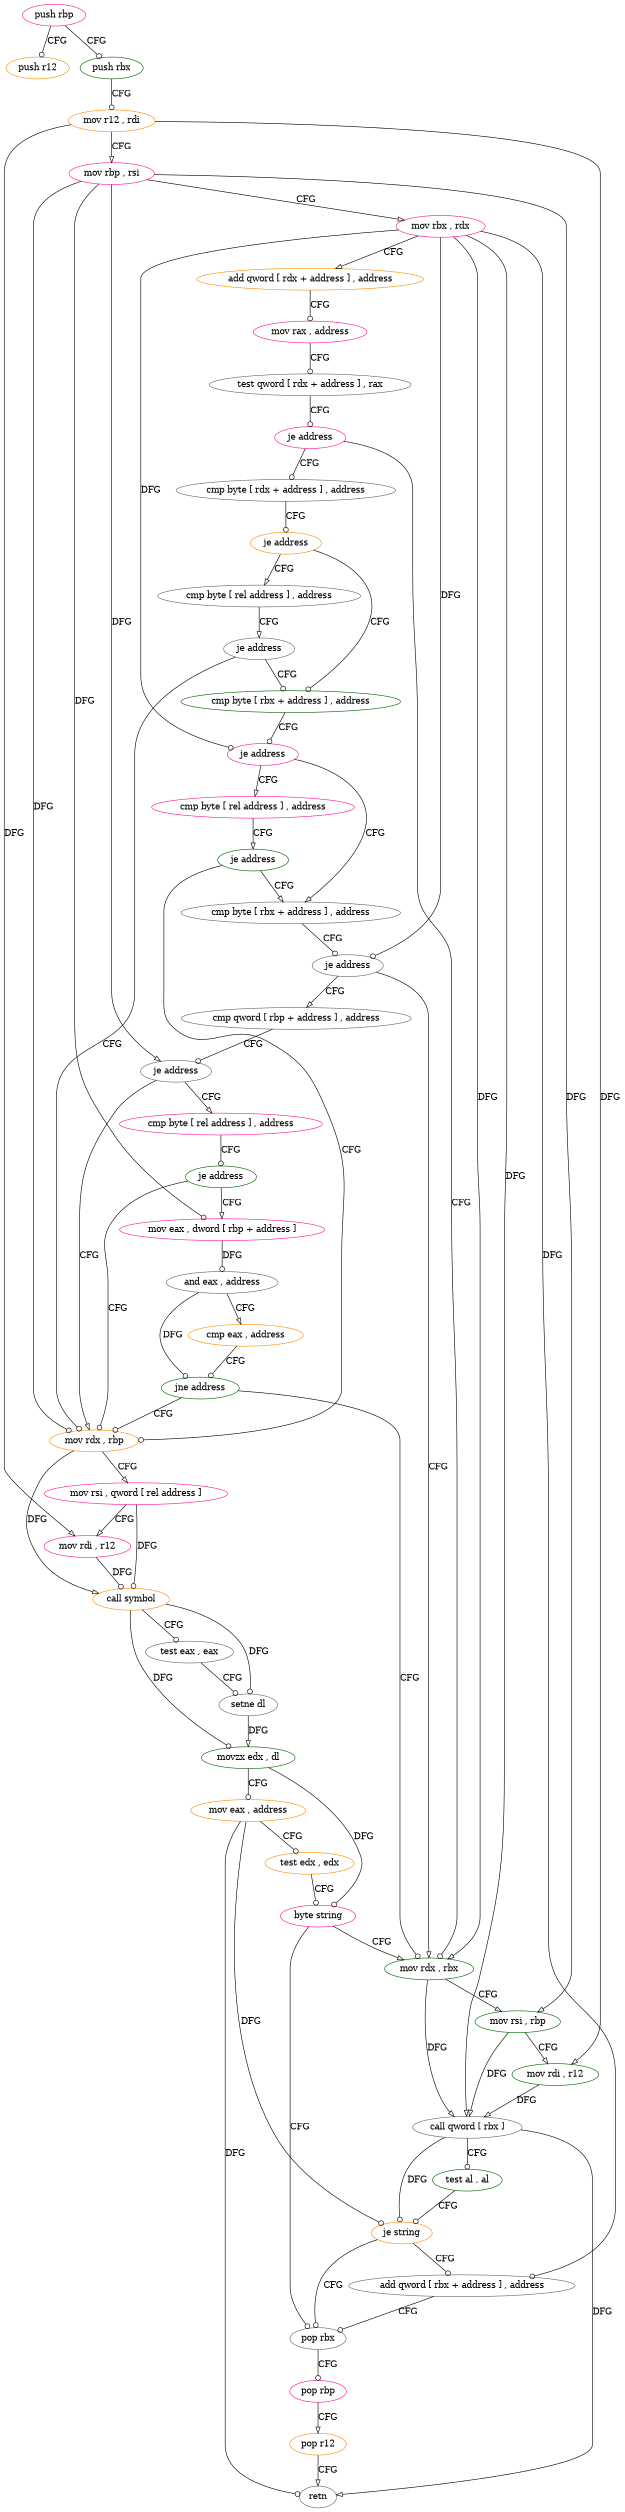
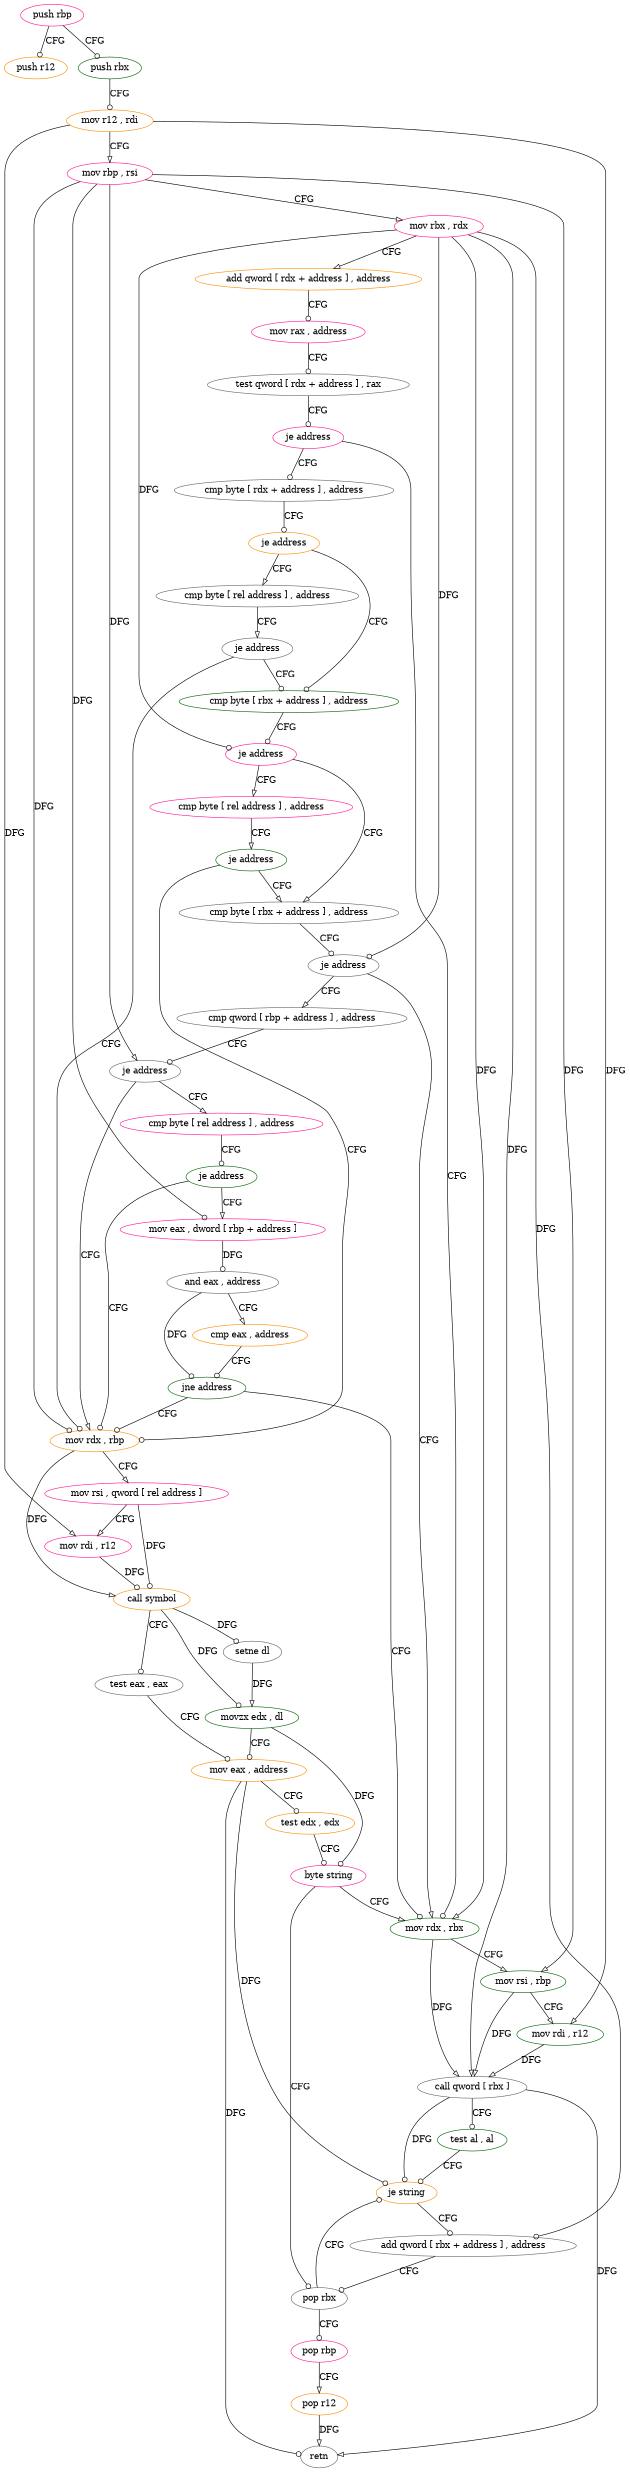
(217, 1677) -> (183, 1731)
(328, 2268) -> (327, 2231)
(328, 2471) -> (329, 2431)
